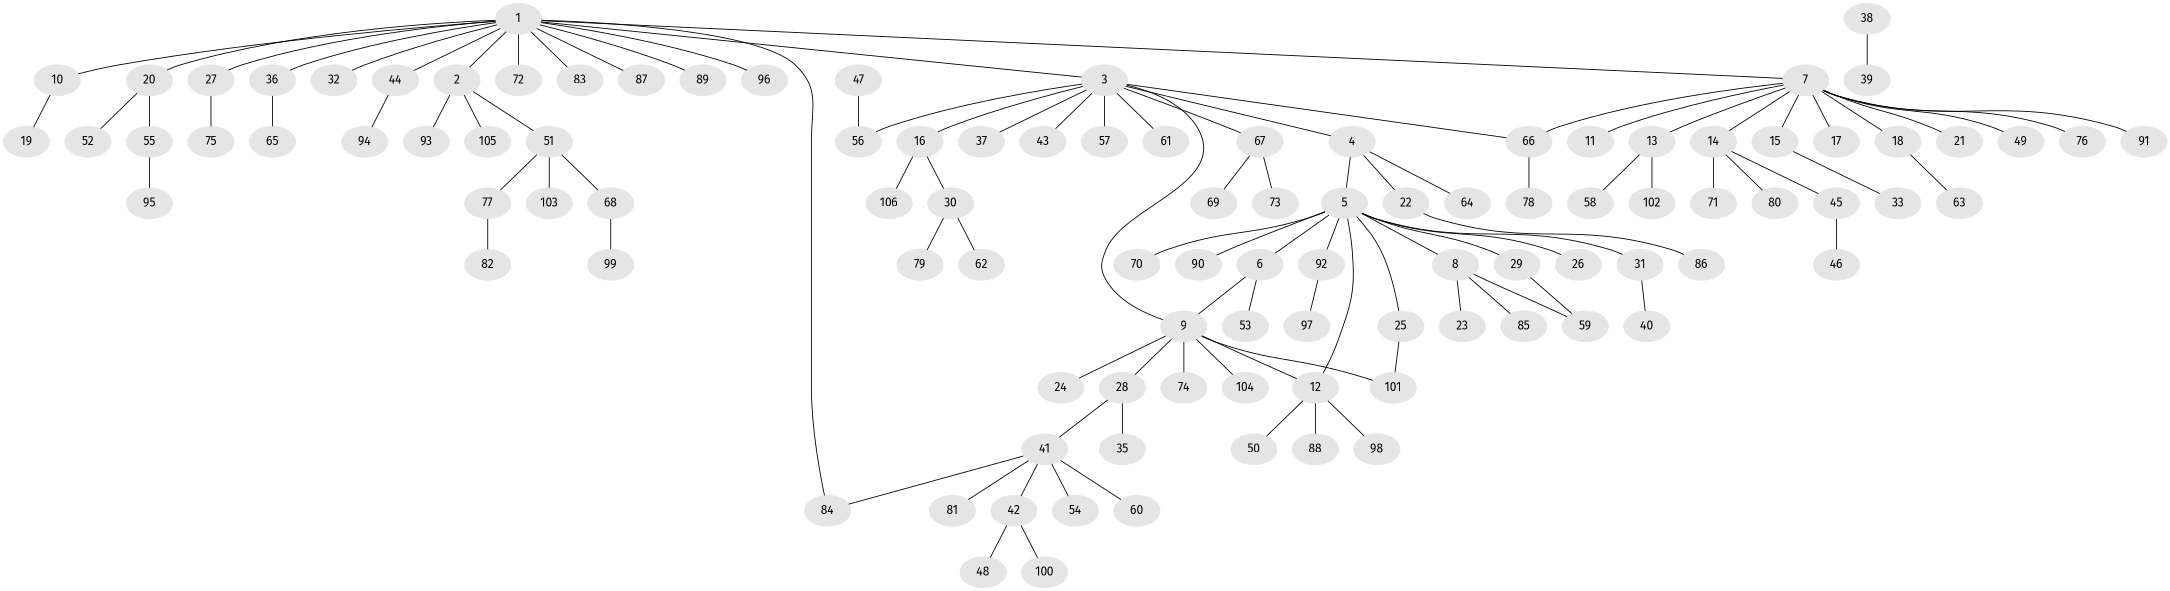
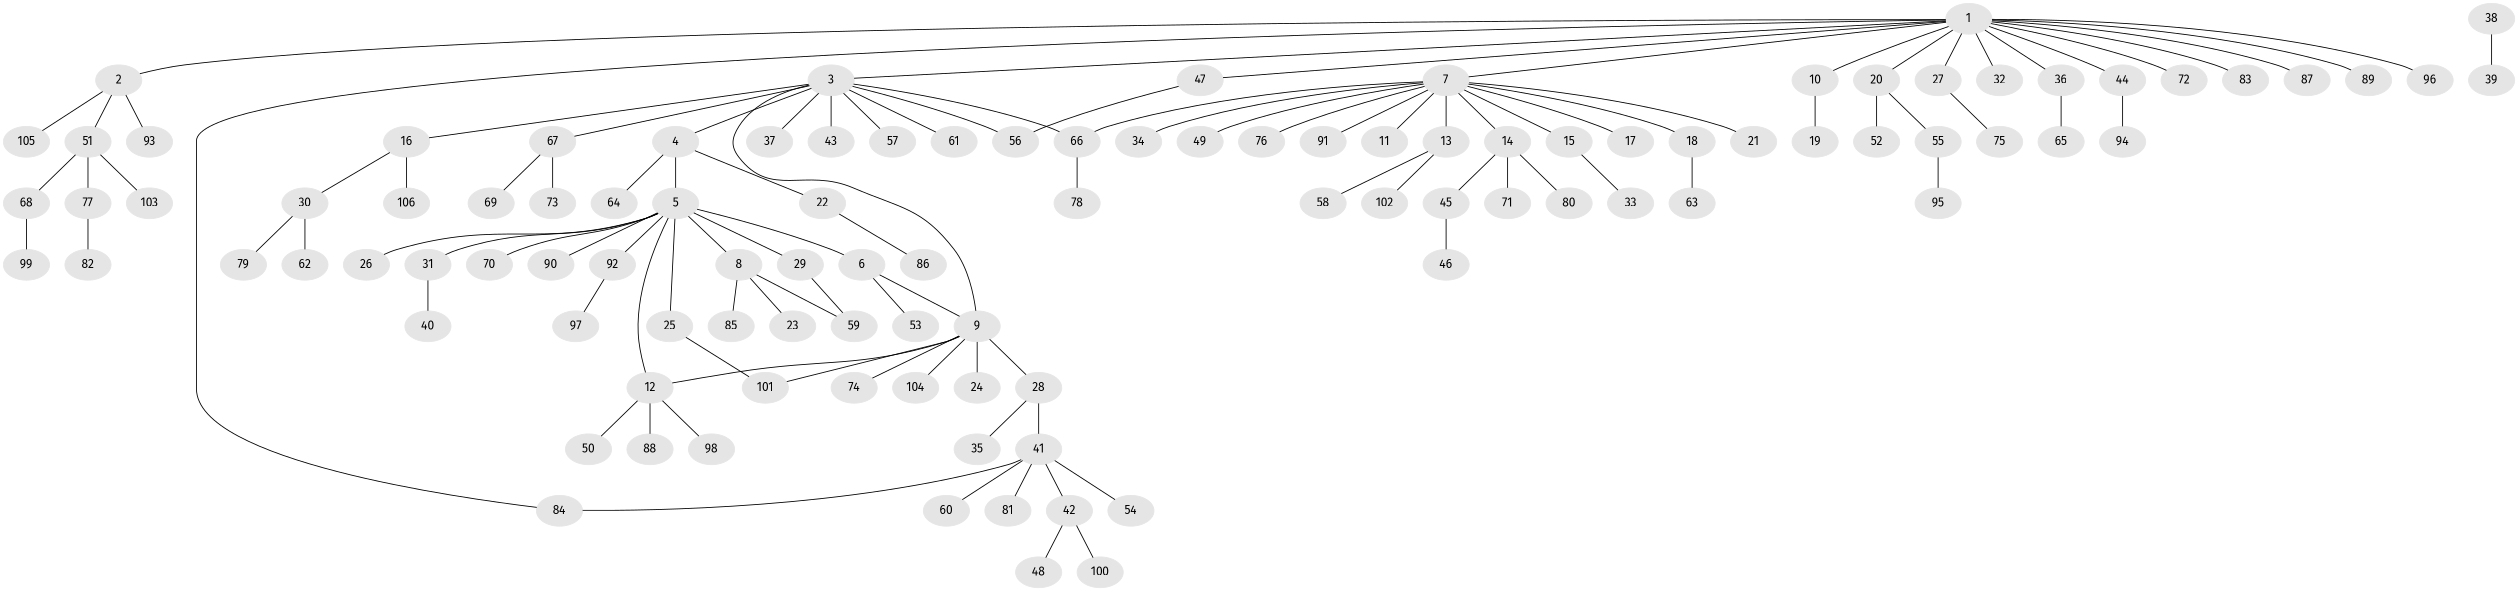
none -> (1584, 50)
none -> (1139, 142)
